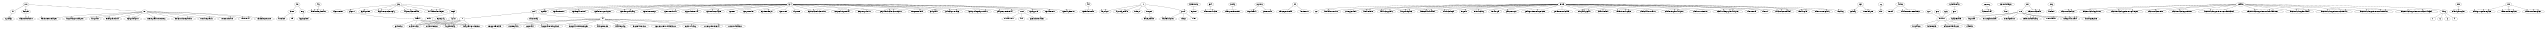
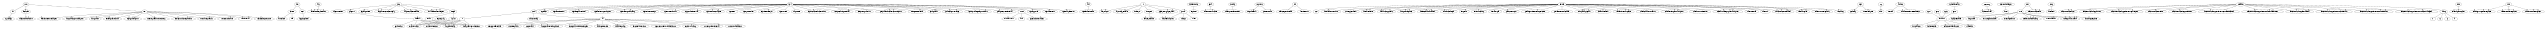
(302, 12) -> (302, 12)
none -> (1167, 12)
